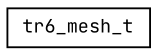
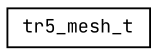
(79, 28) -> (79, 28)
